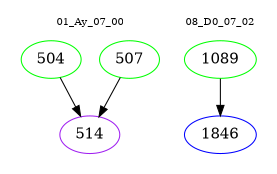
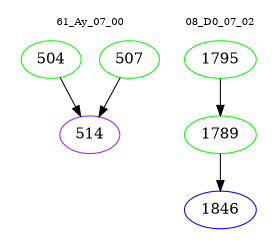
(90, 22) -> (90, 22)
none -> (220, 60)
(220, 60) -> (220, 135)
